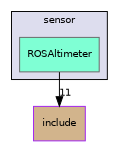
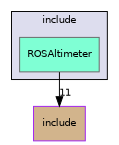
(59, 21) -> (59, 21)
